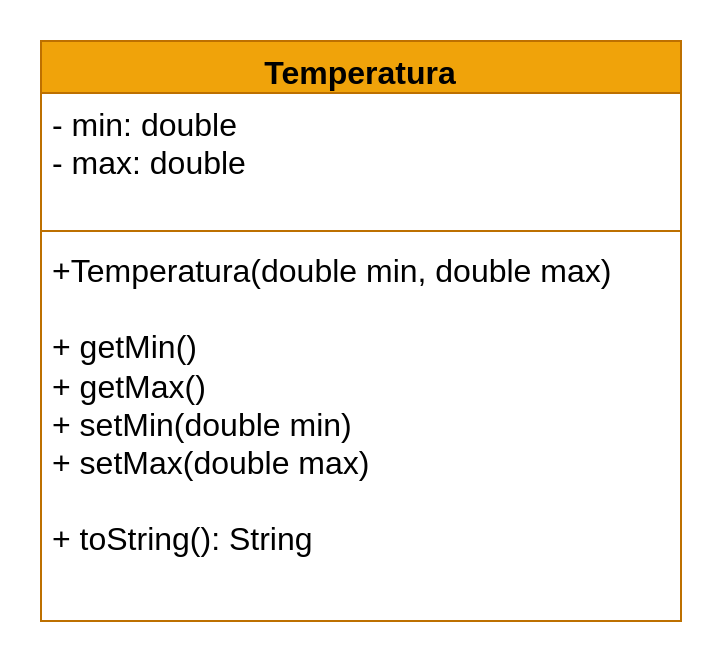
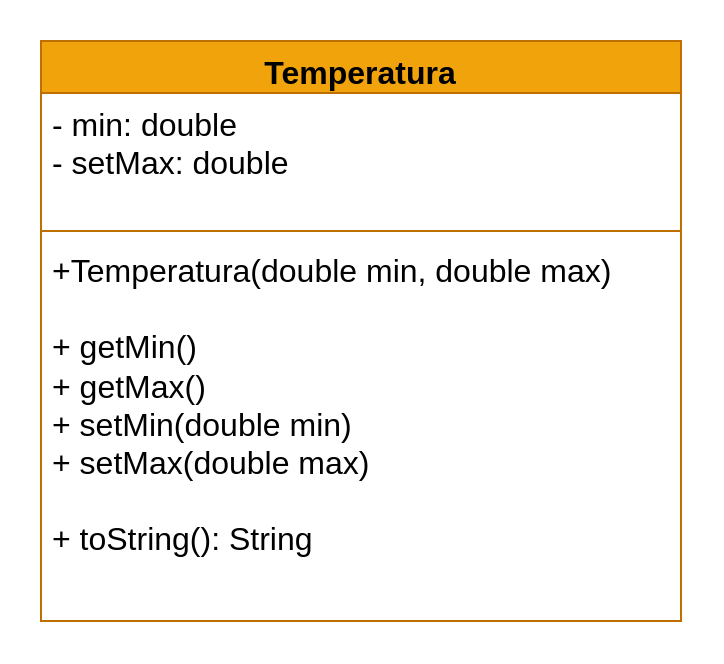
(153, 145) -> (180, 145)
